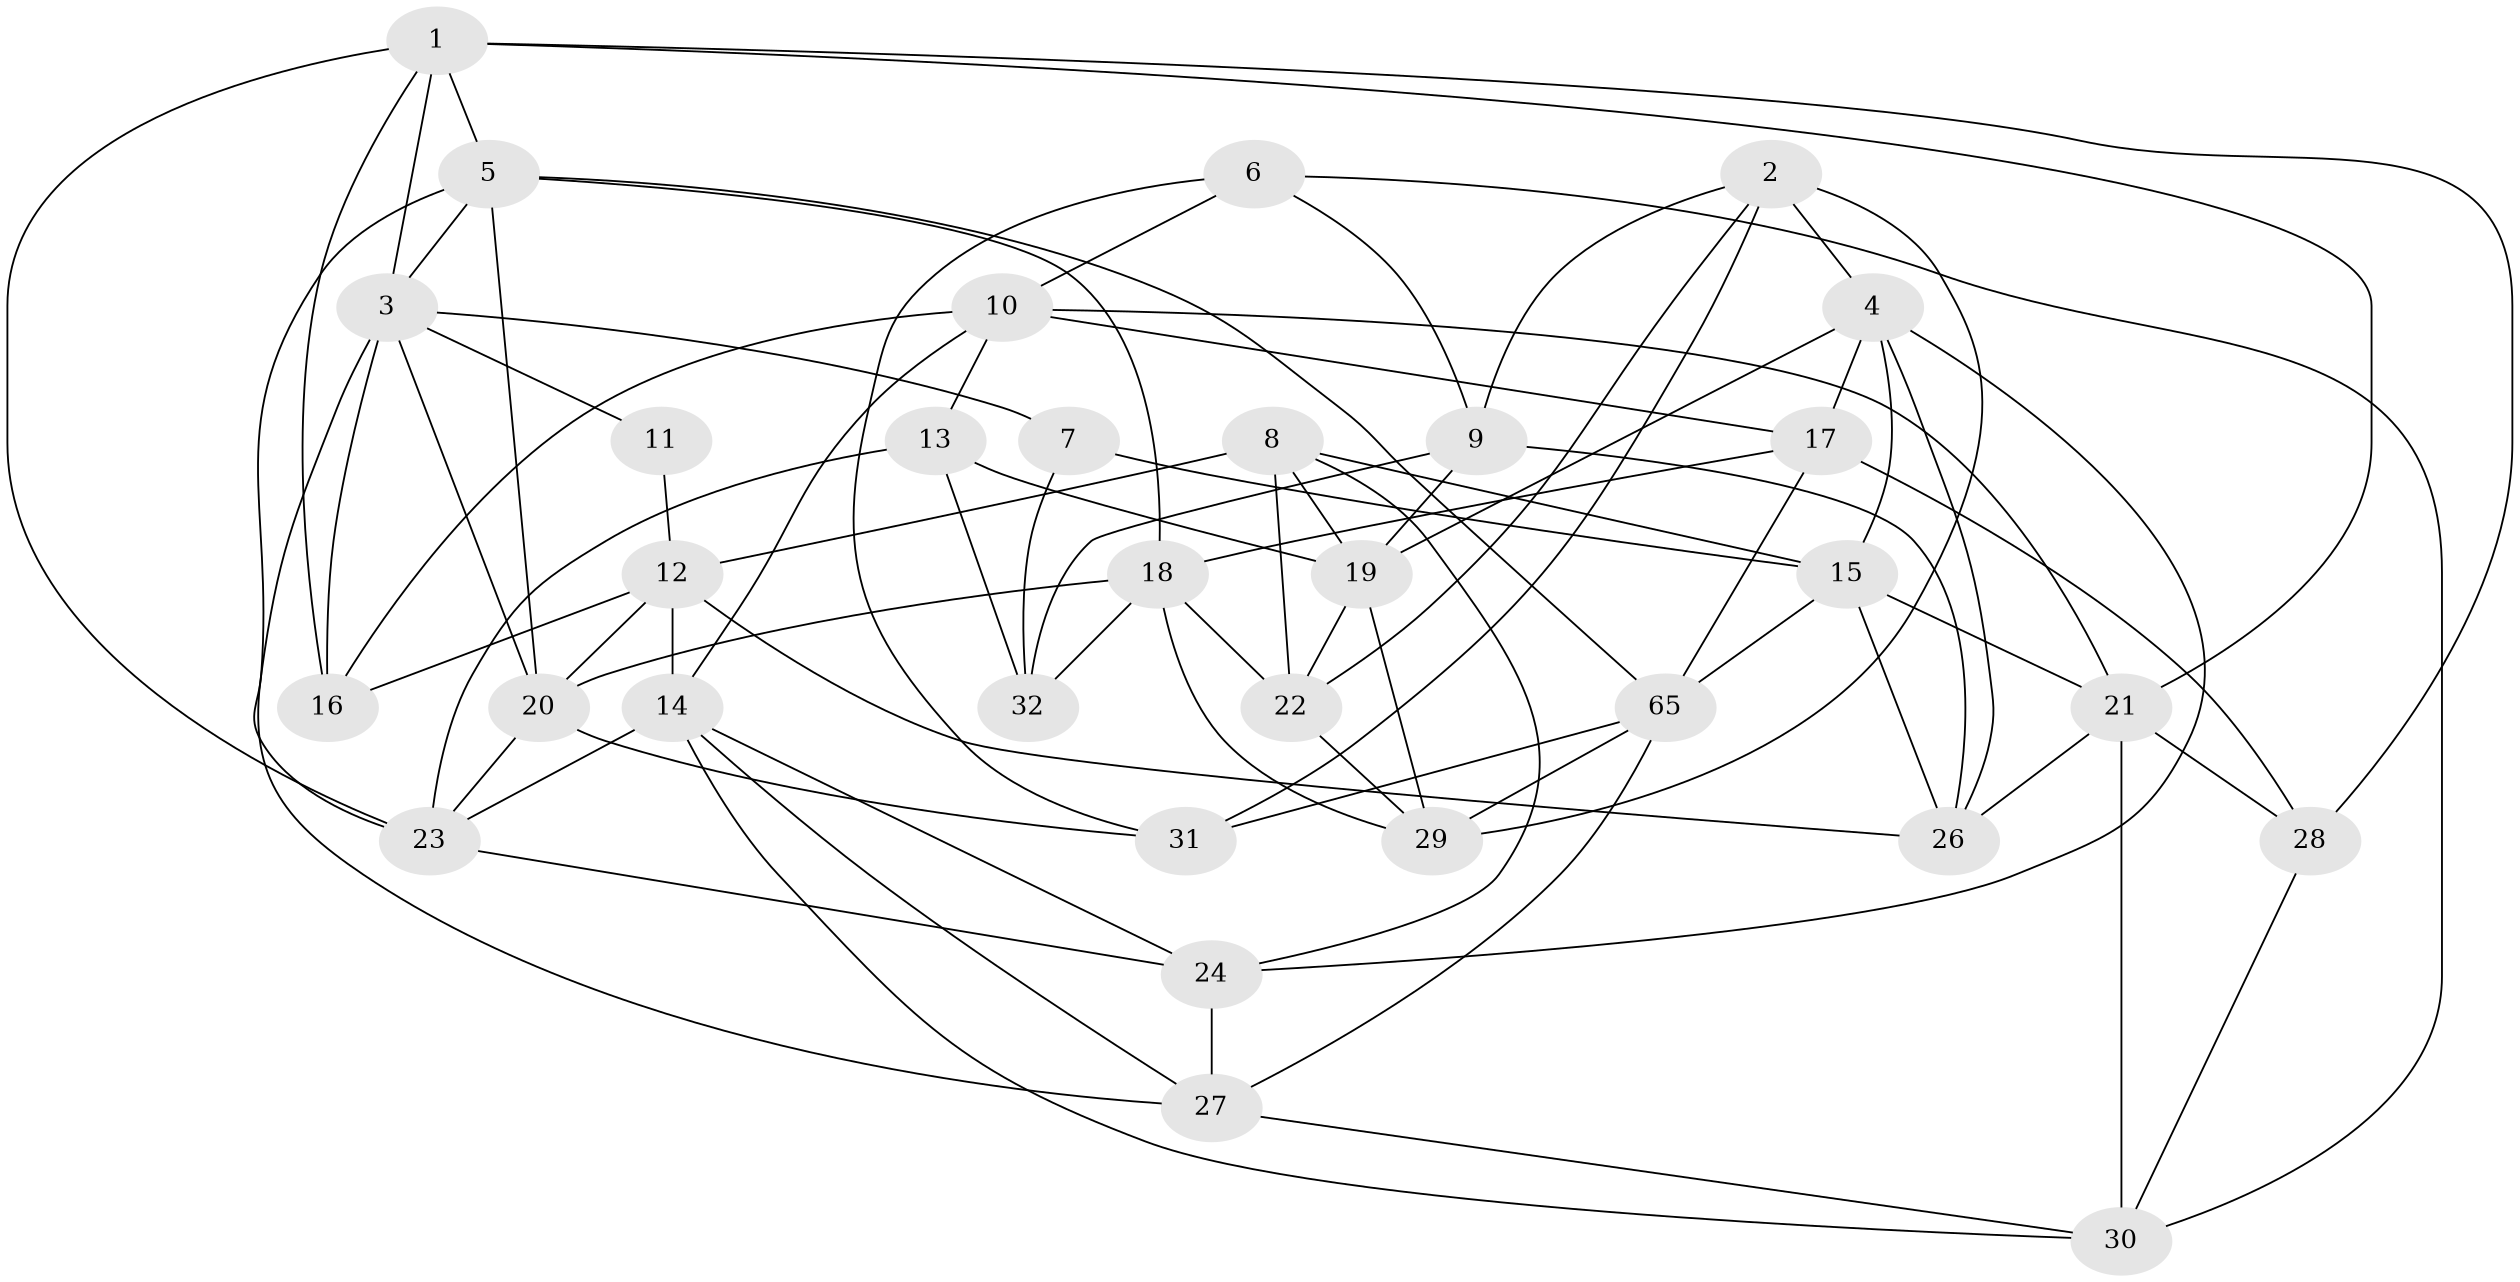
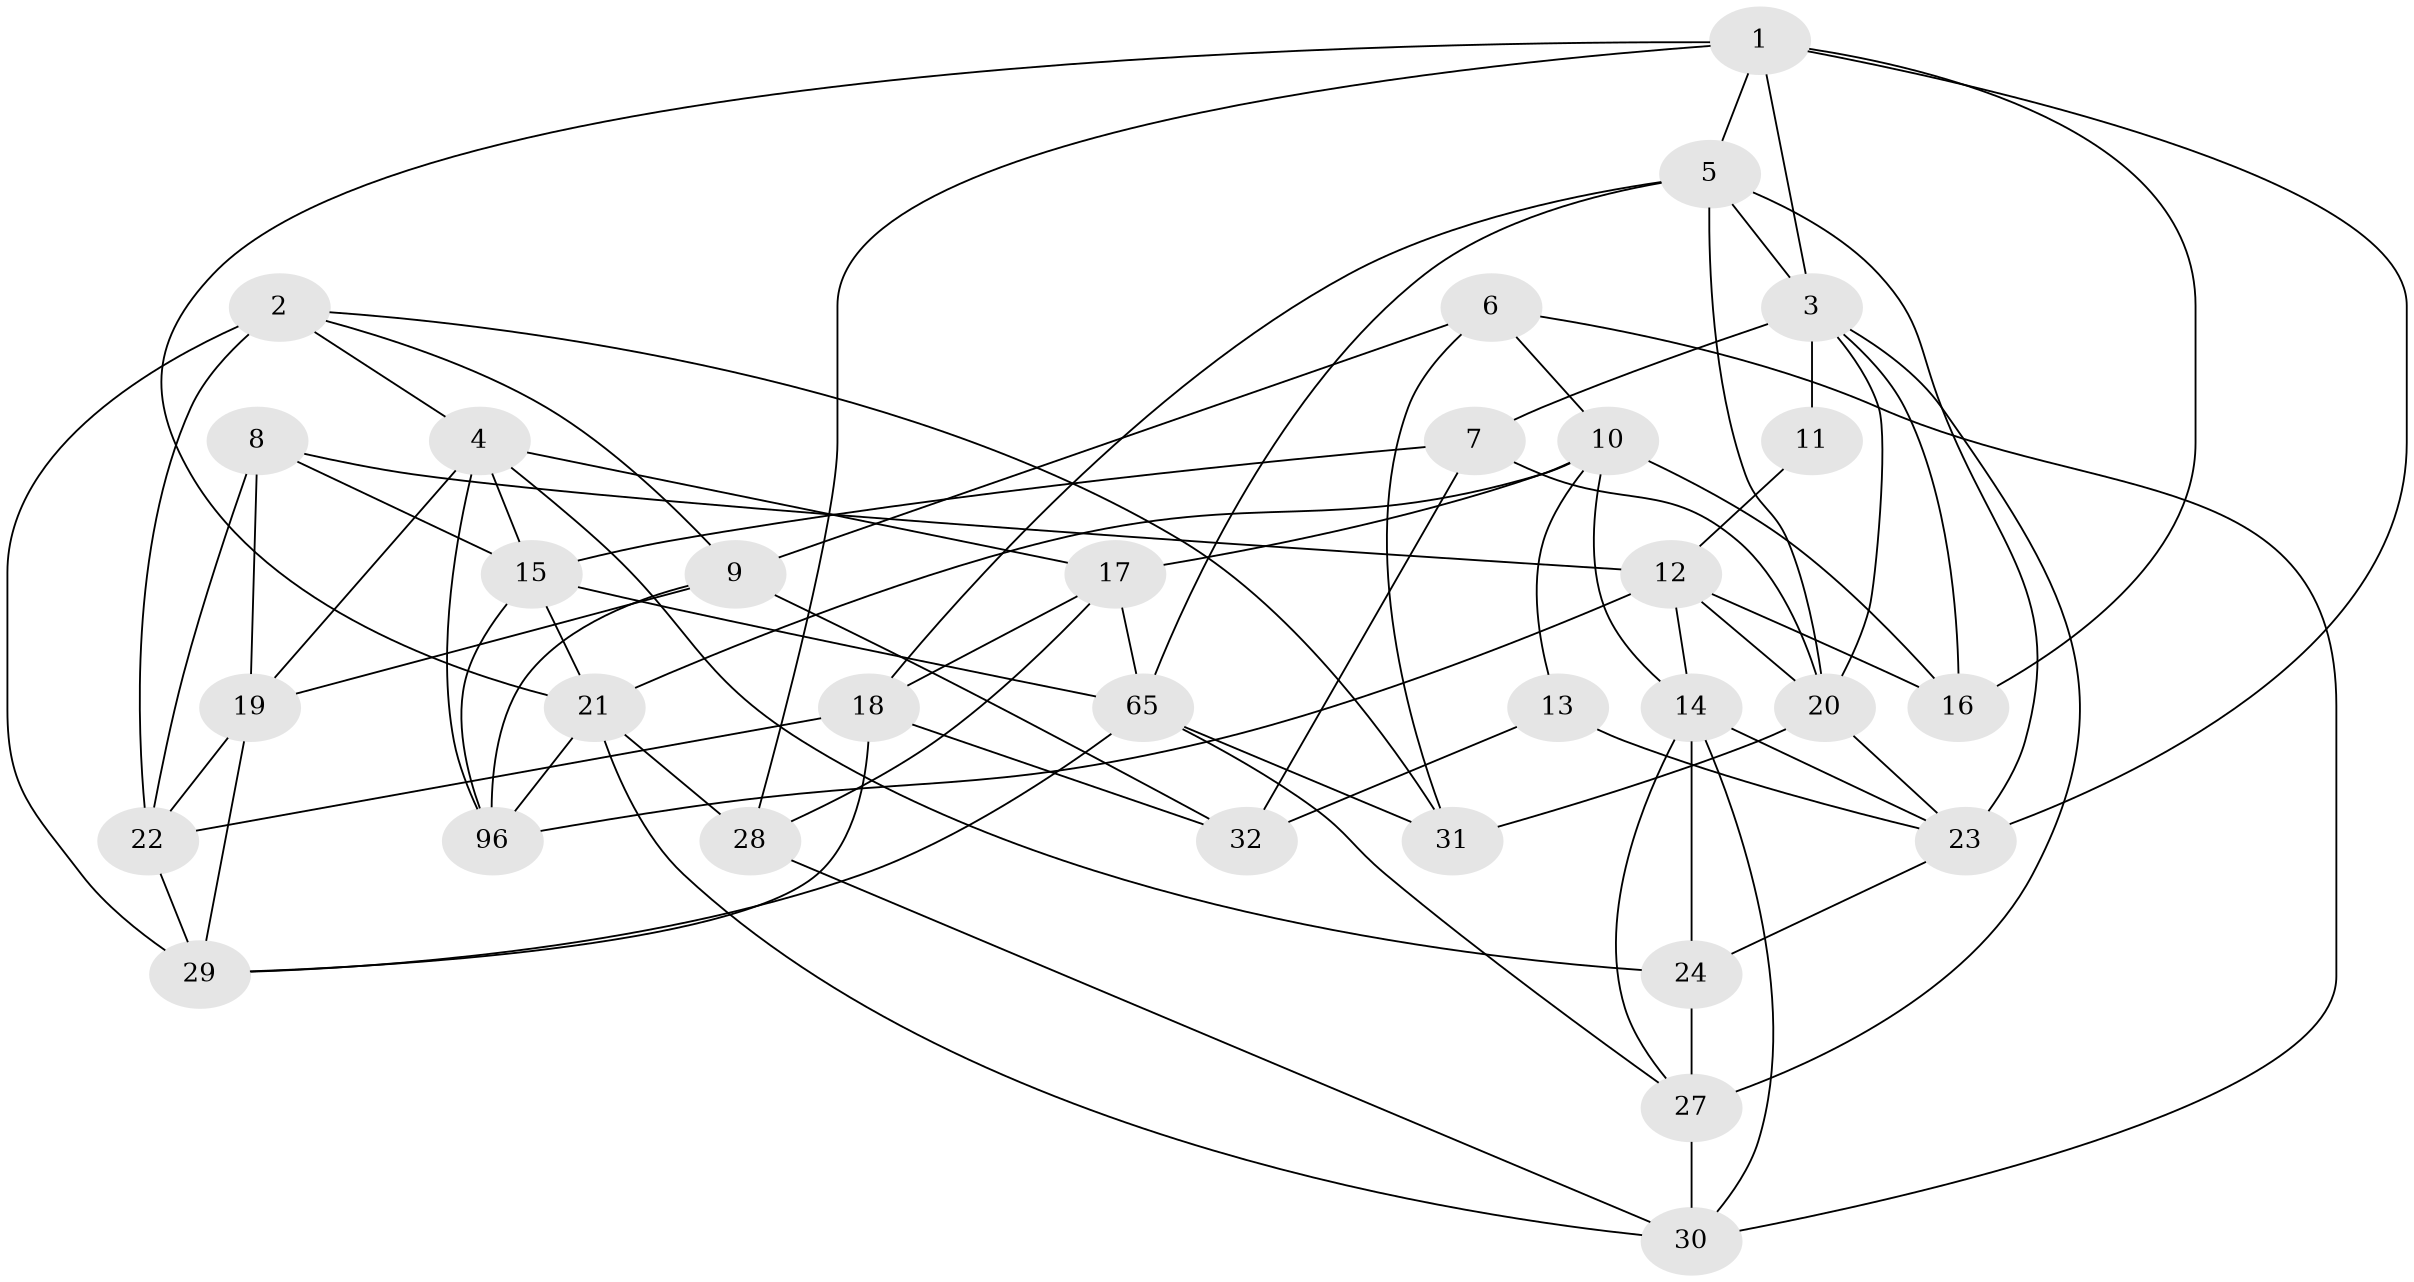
(1135, 514) -> none
(840, 618) -> (1703, 517)
(1539, 756) -> none
(1949, 841) -> (493, 841)
